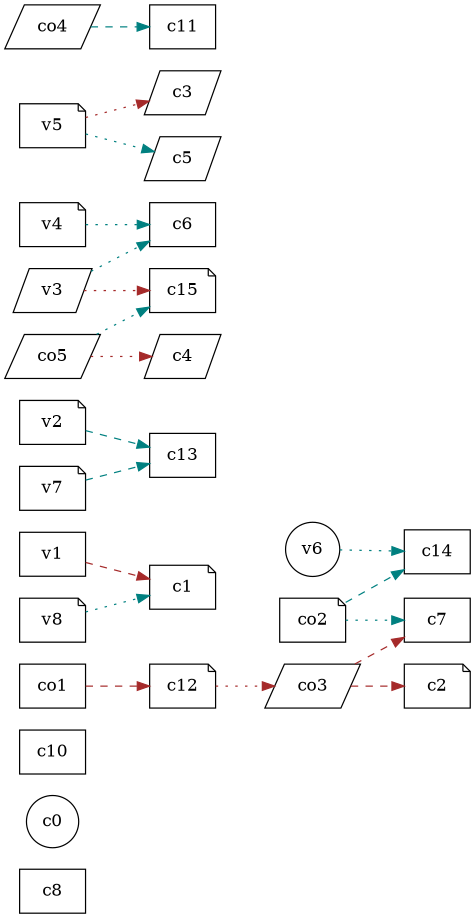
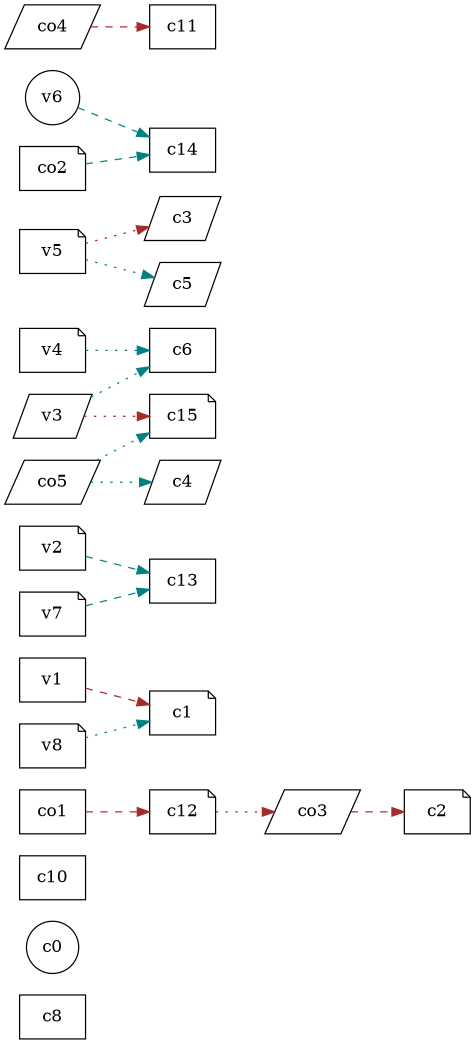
(114, 27) -> (114, 27)
(115, 356) -> (115, 482)
(366, 550) -> (108, 120)
(437, 620) -> none
